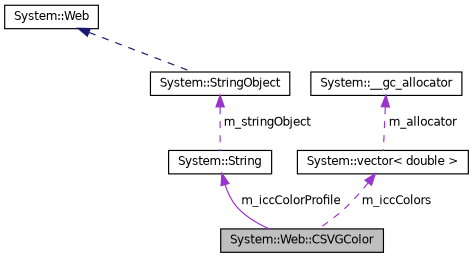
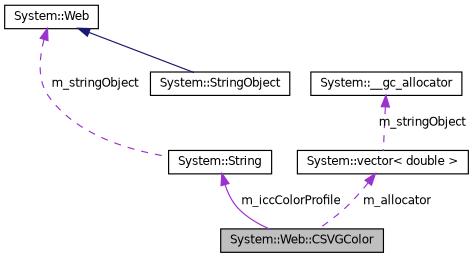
(141, 52) -> (141, 52)
(421, 123) -> (421, 123)
(220, 129) -> (77, 123)
(395, 201) -> (395, 201)
